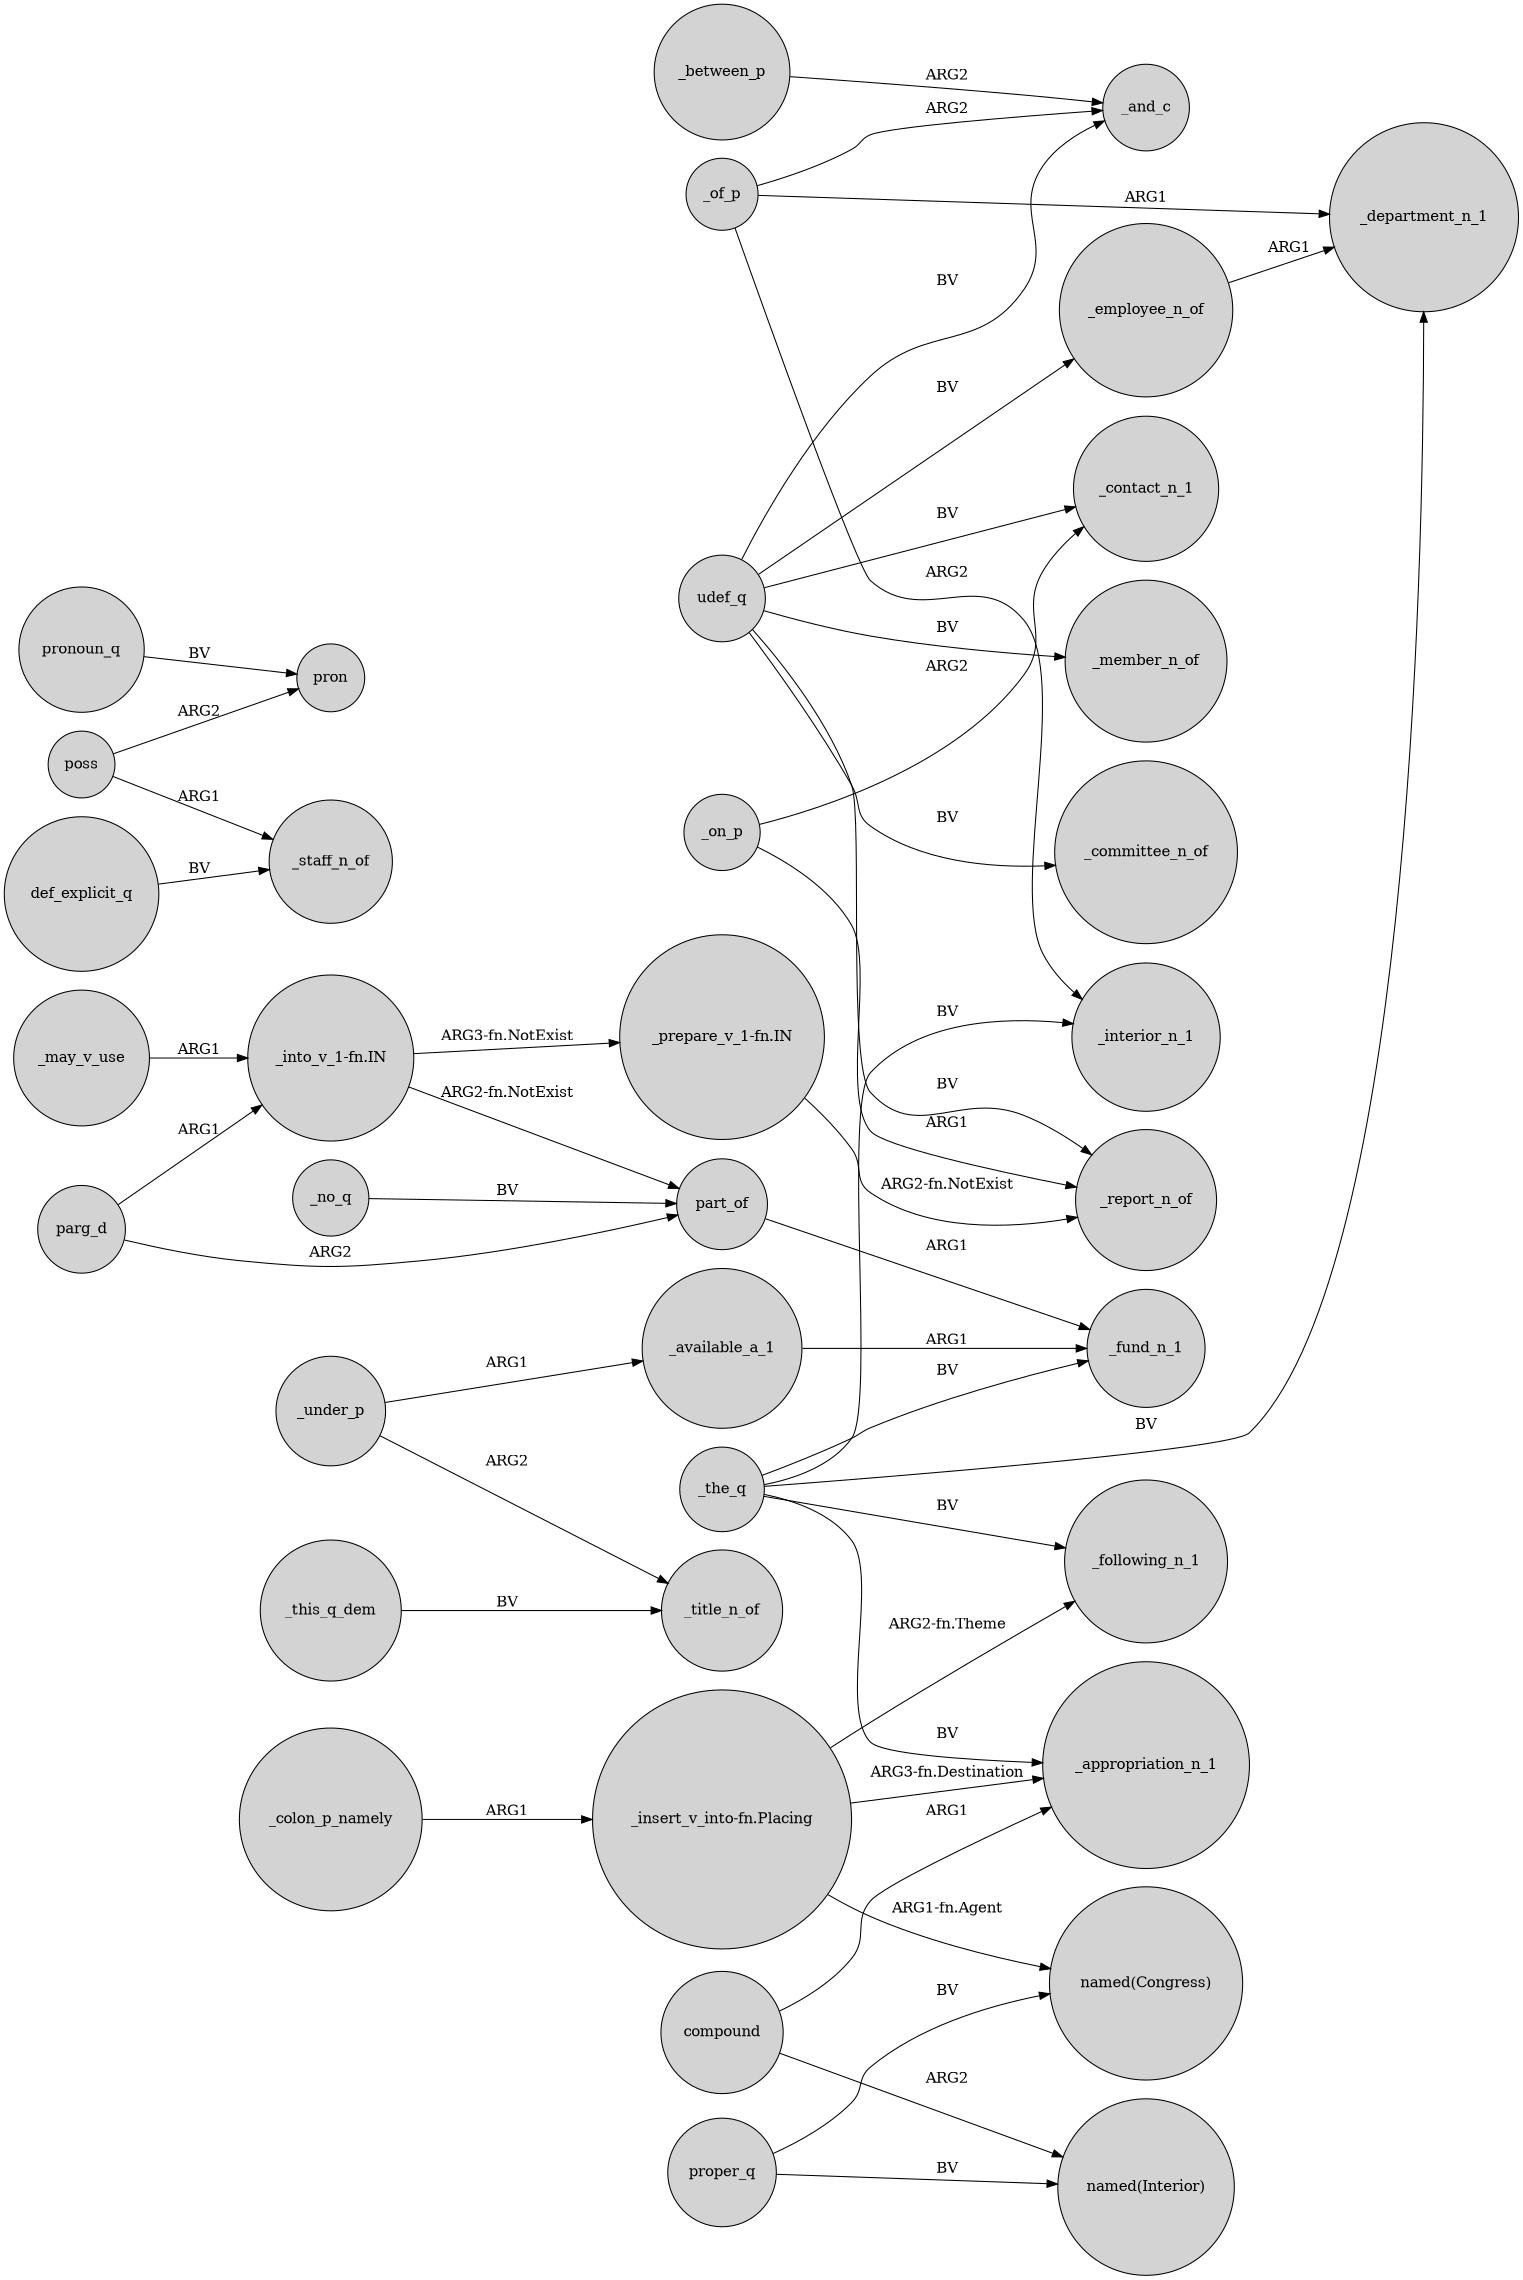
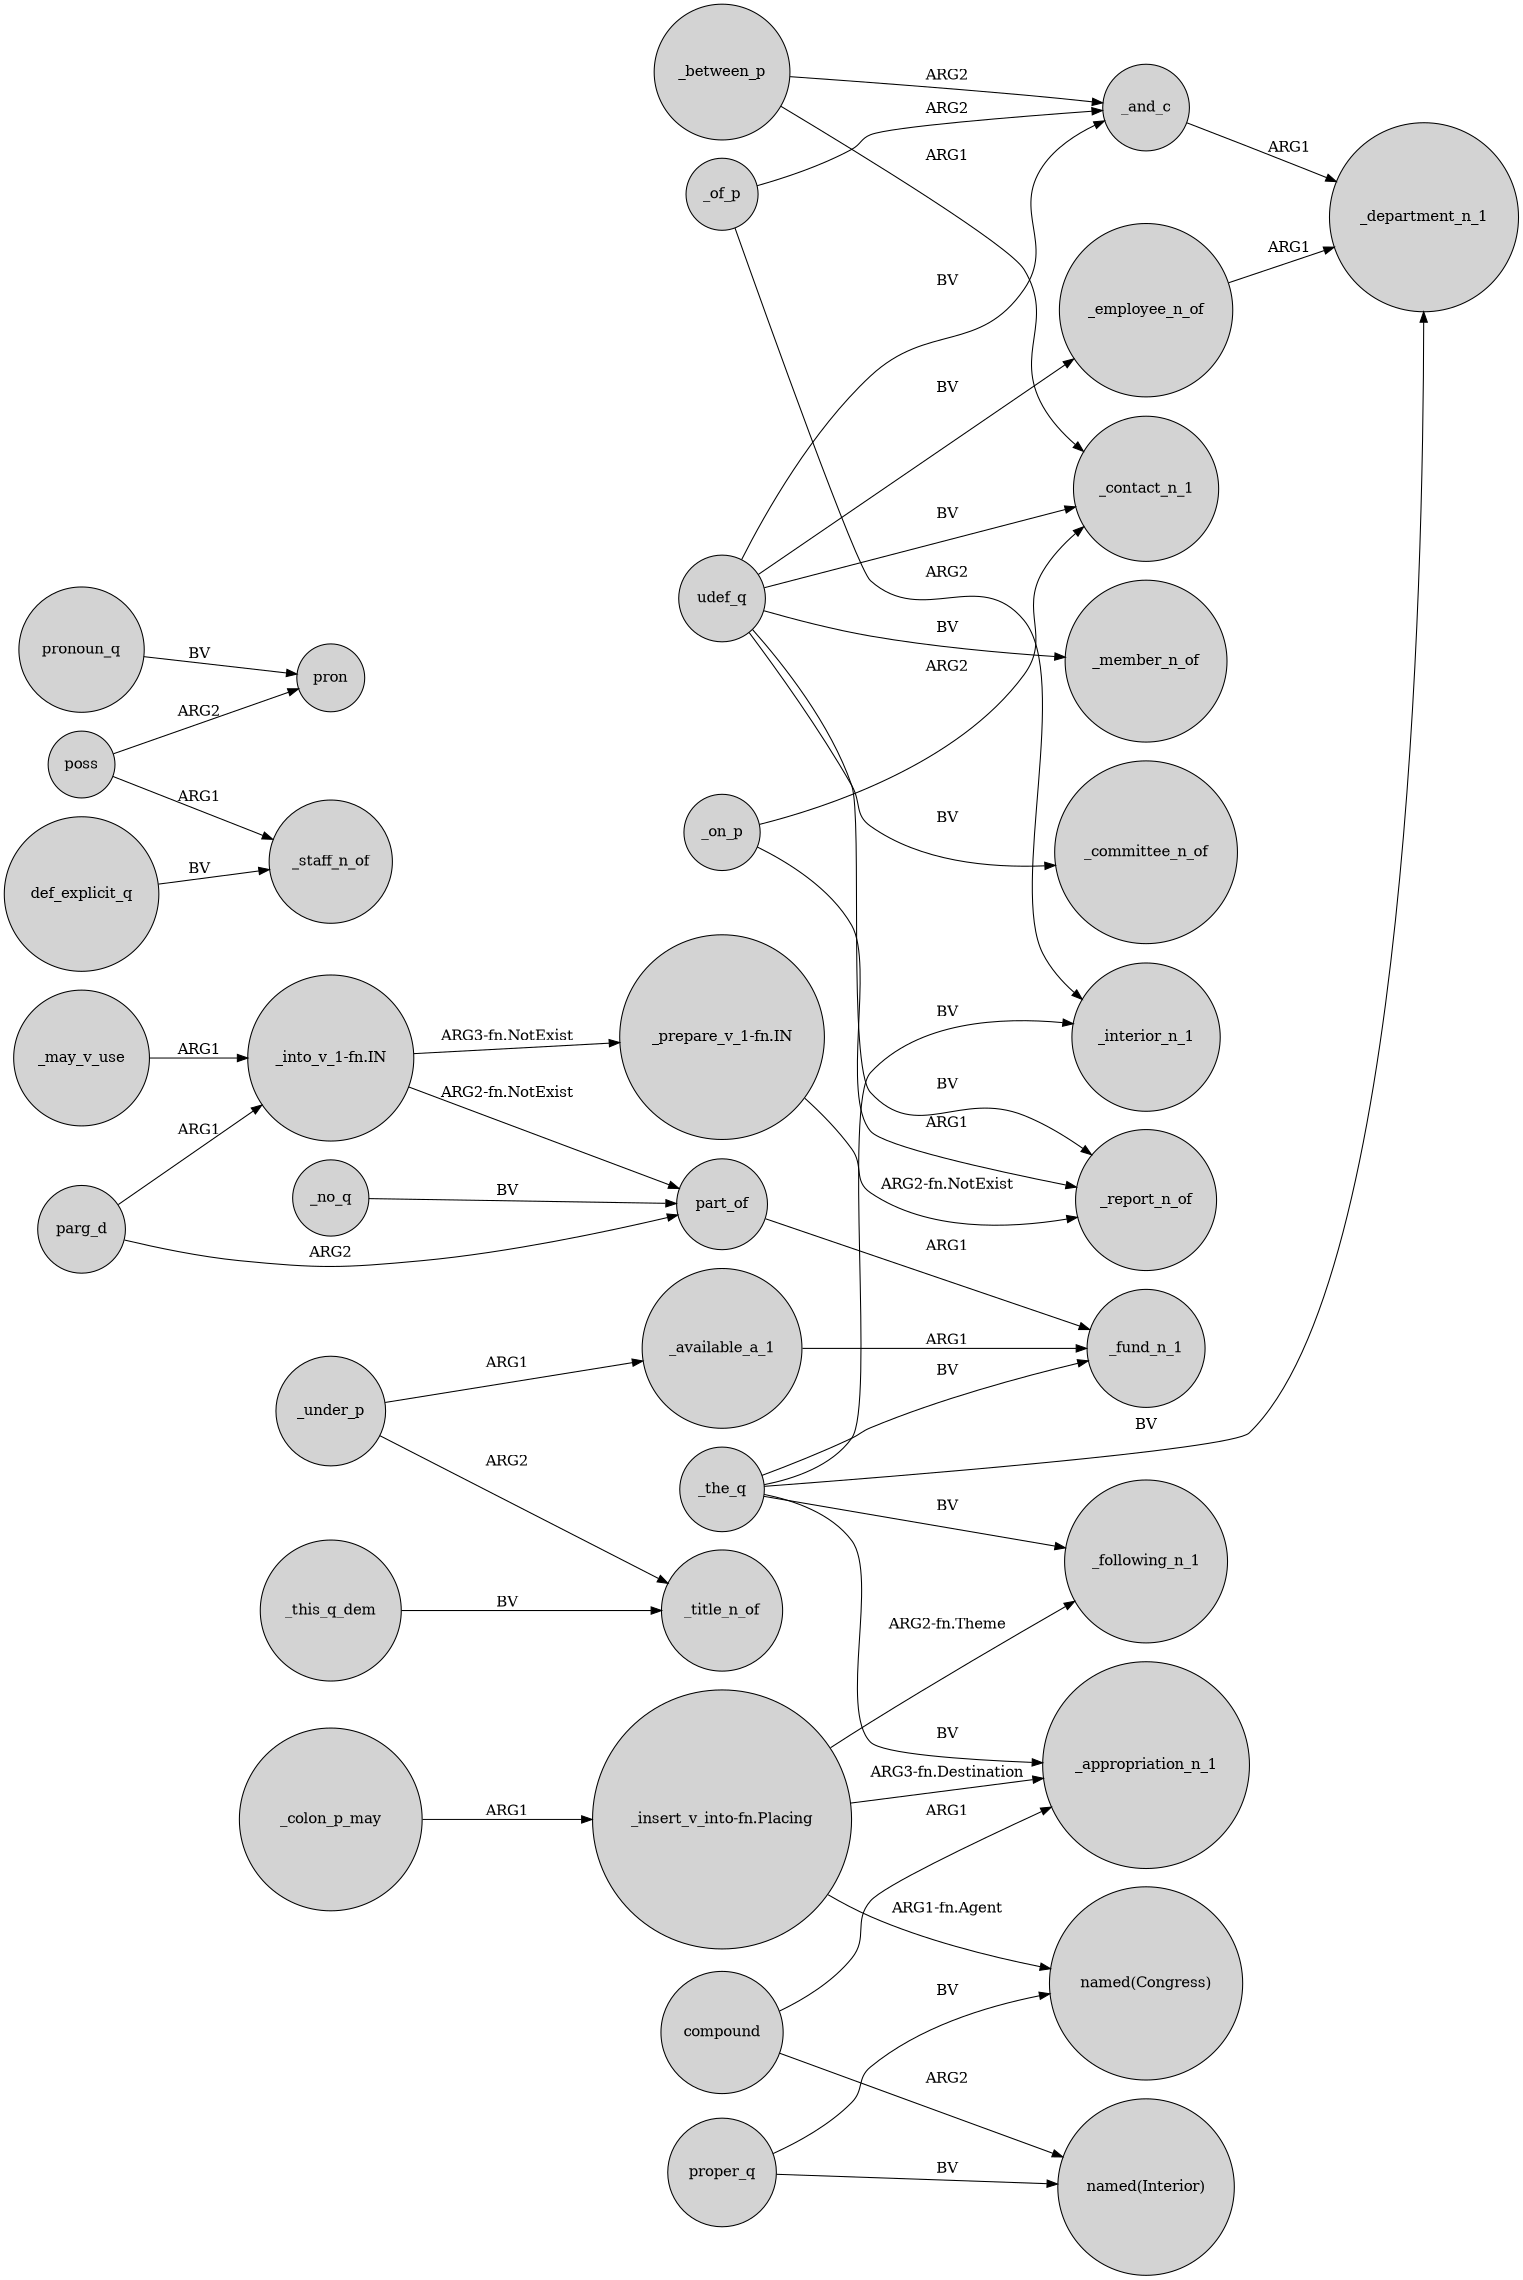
(1038, 205) -> (1257, 150)
none -> (985, 236)
(331, 1819) -> (331, 1819)
